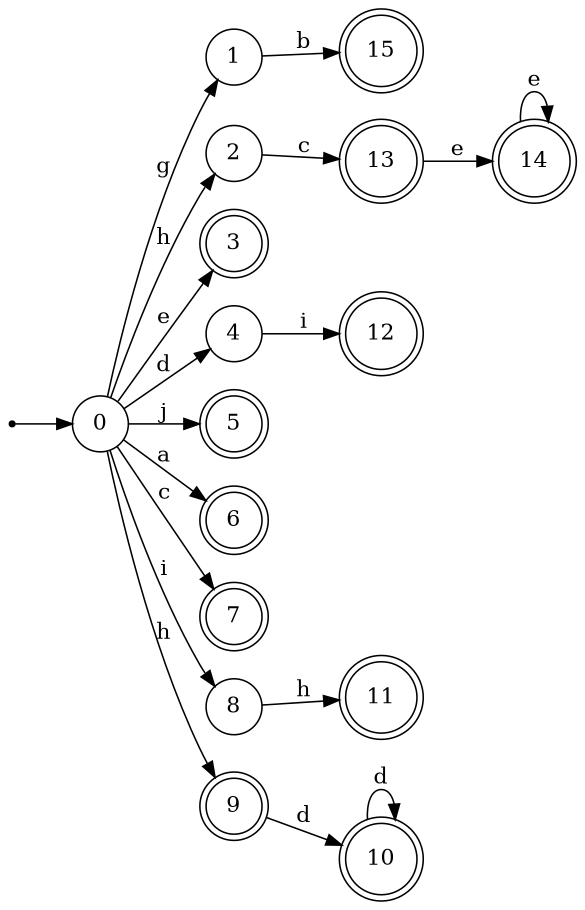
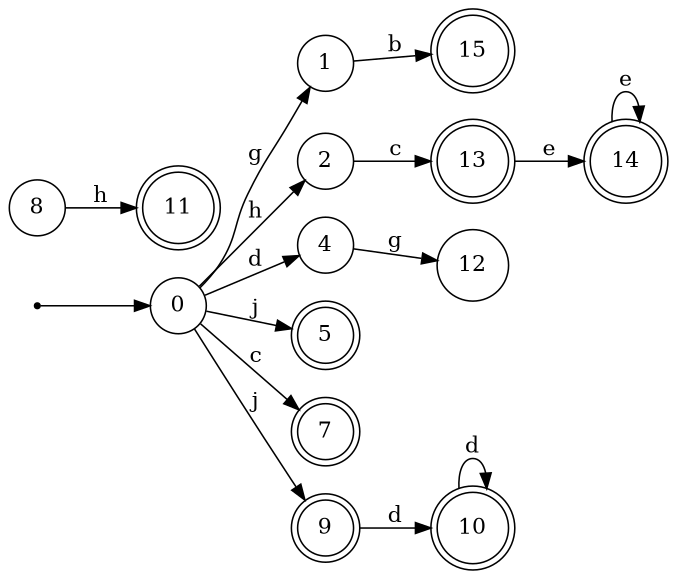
(234, 244) -> none
(304, 322) -> (396, 241)
(381, 334) -> (473, 265)
(234, 520) -> none
(152, 564) -> none
(164, 633) -> (256, 401)
